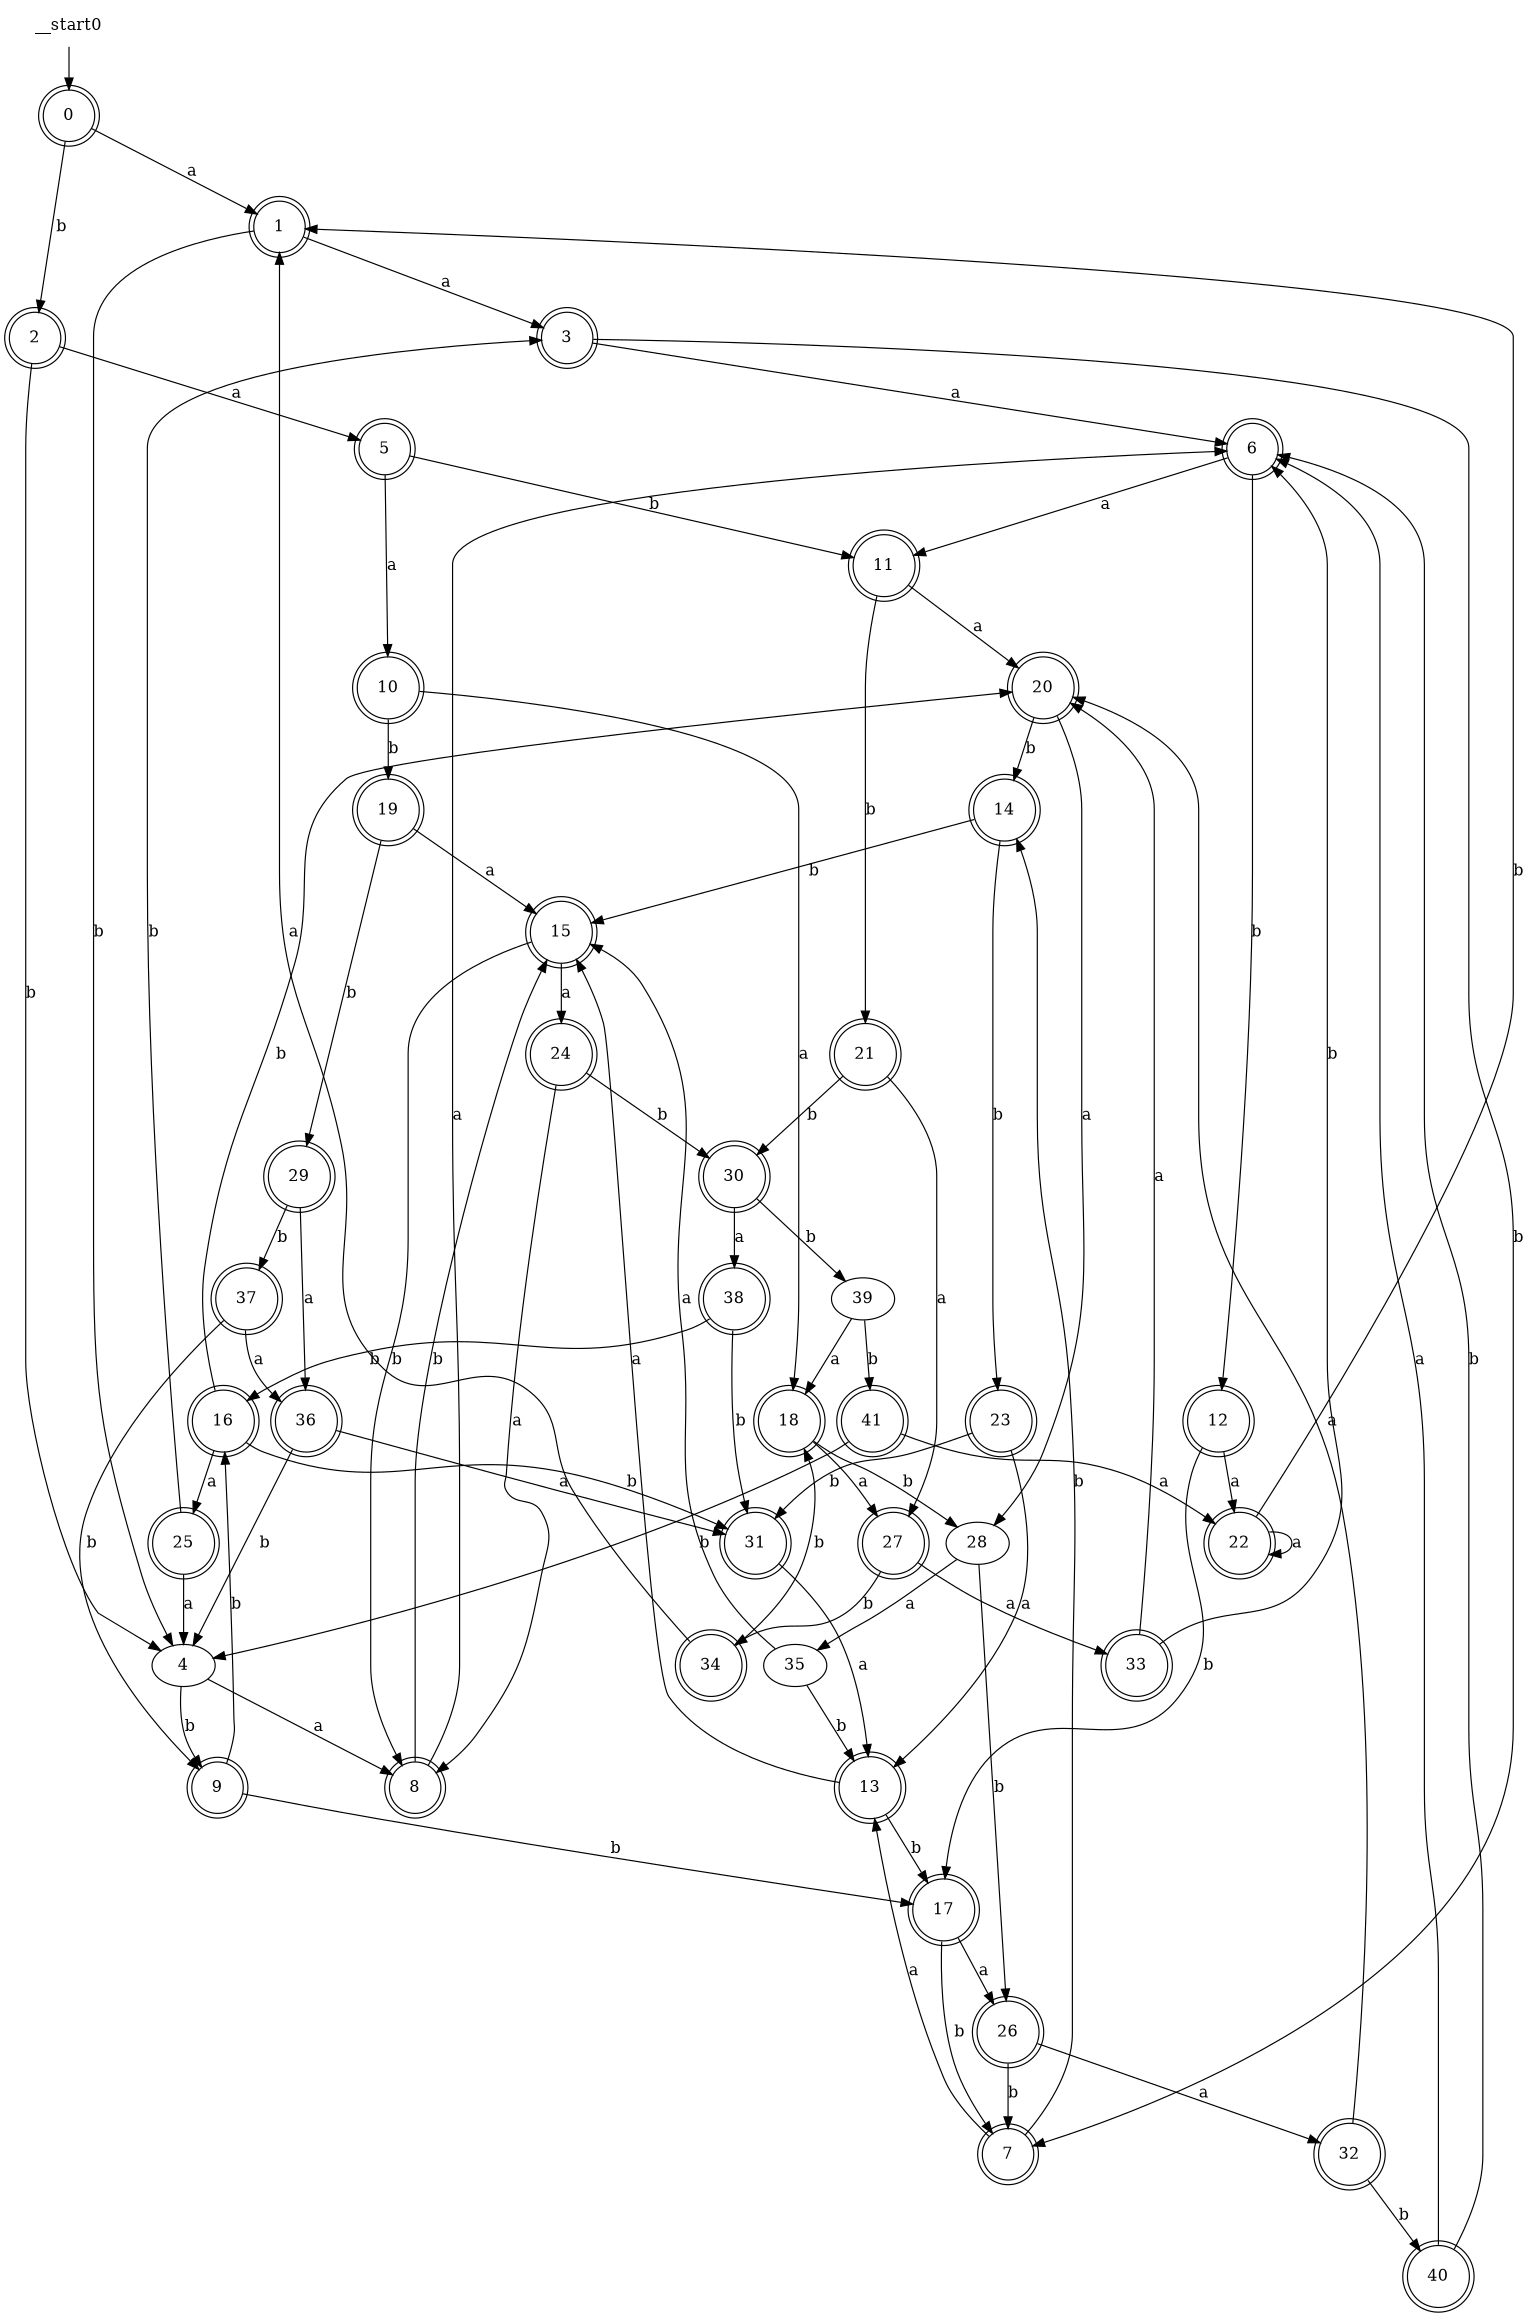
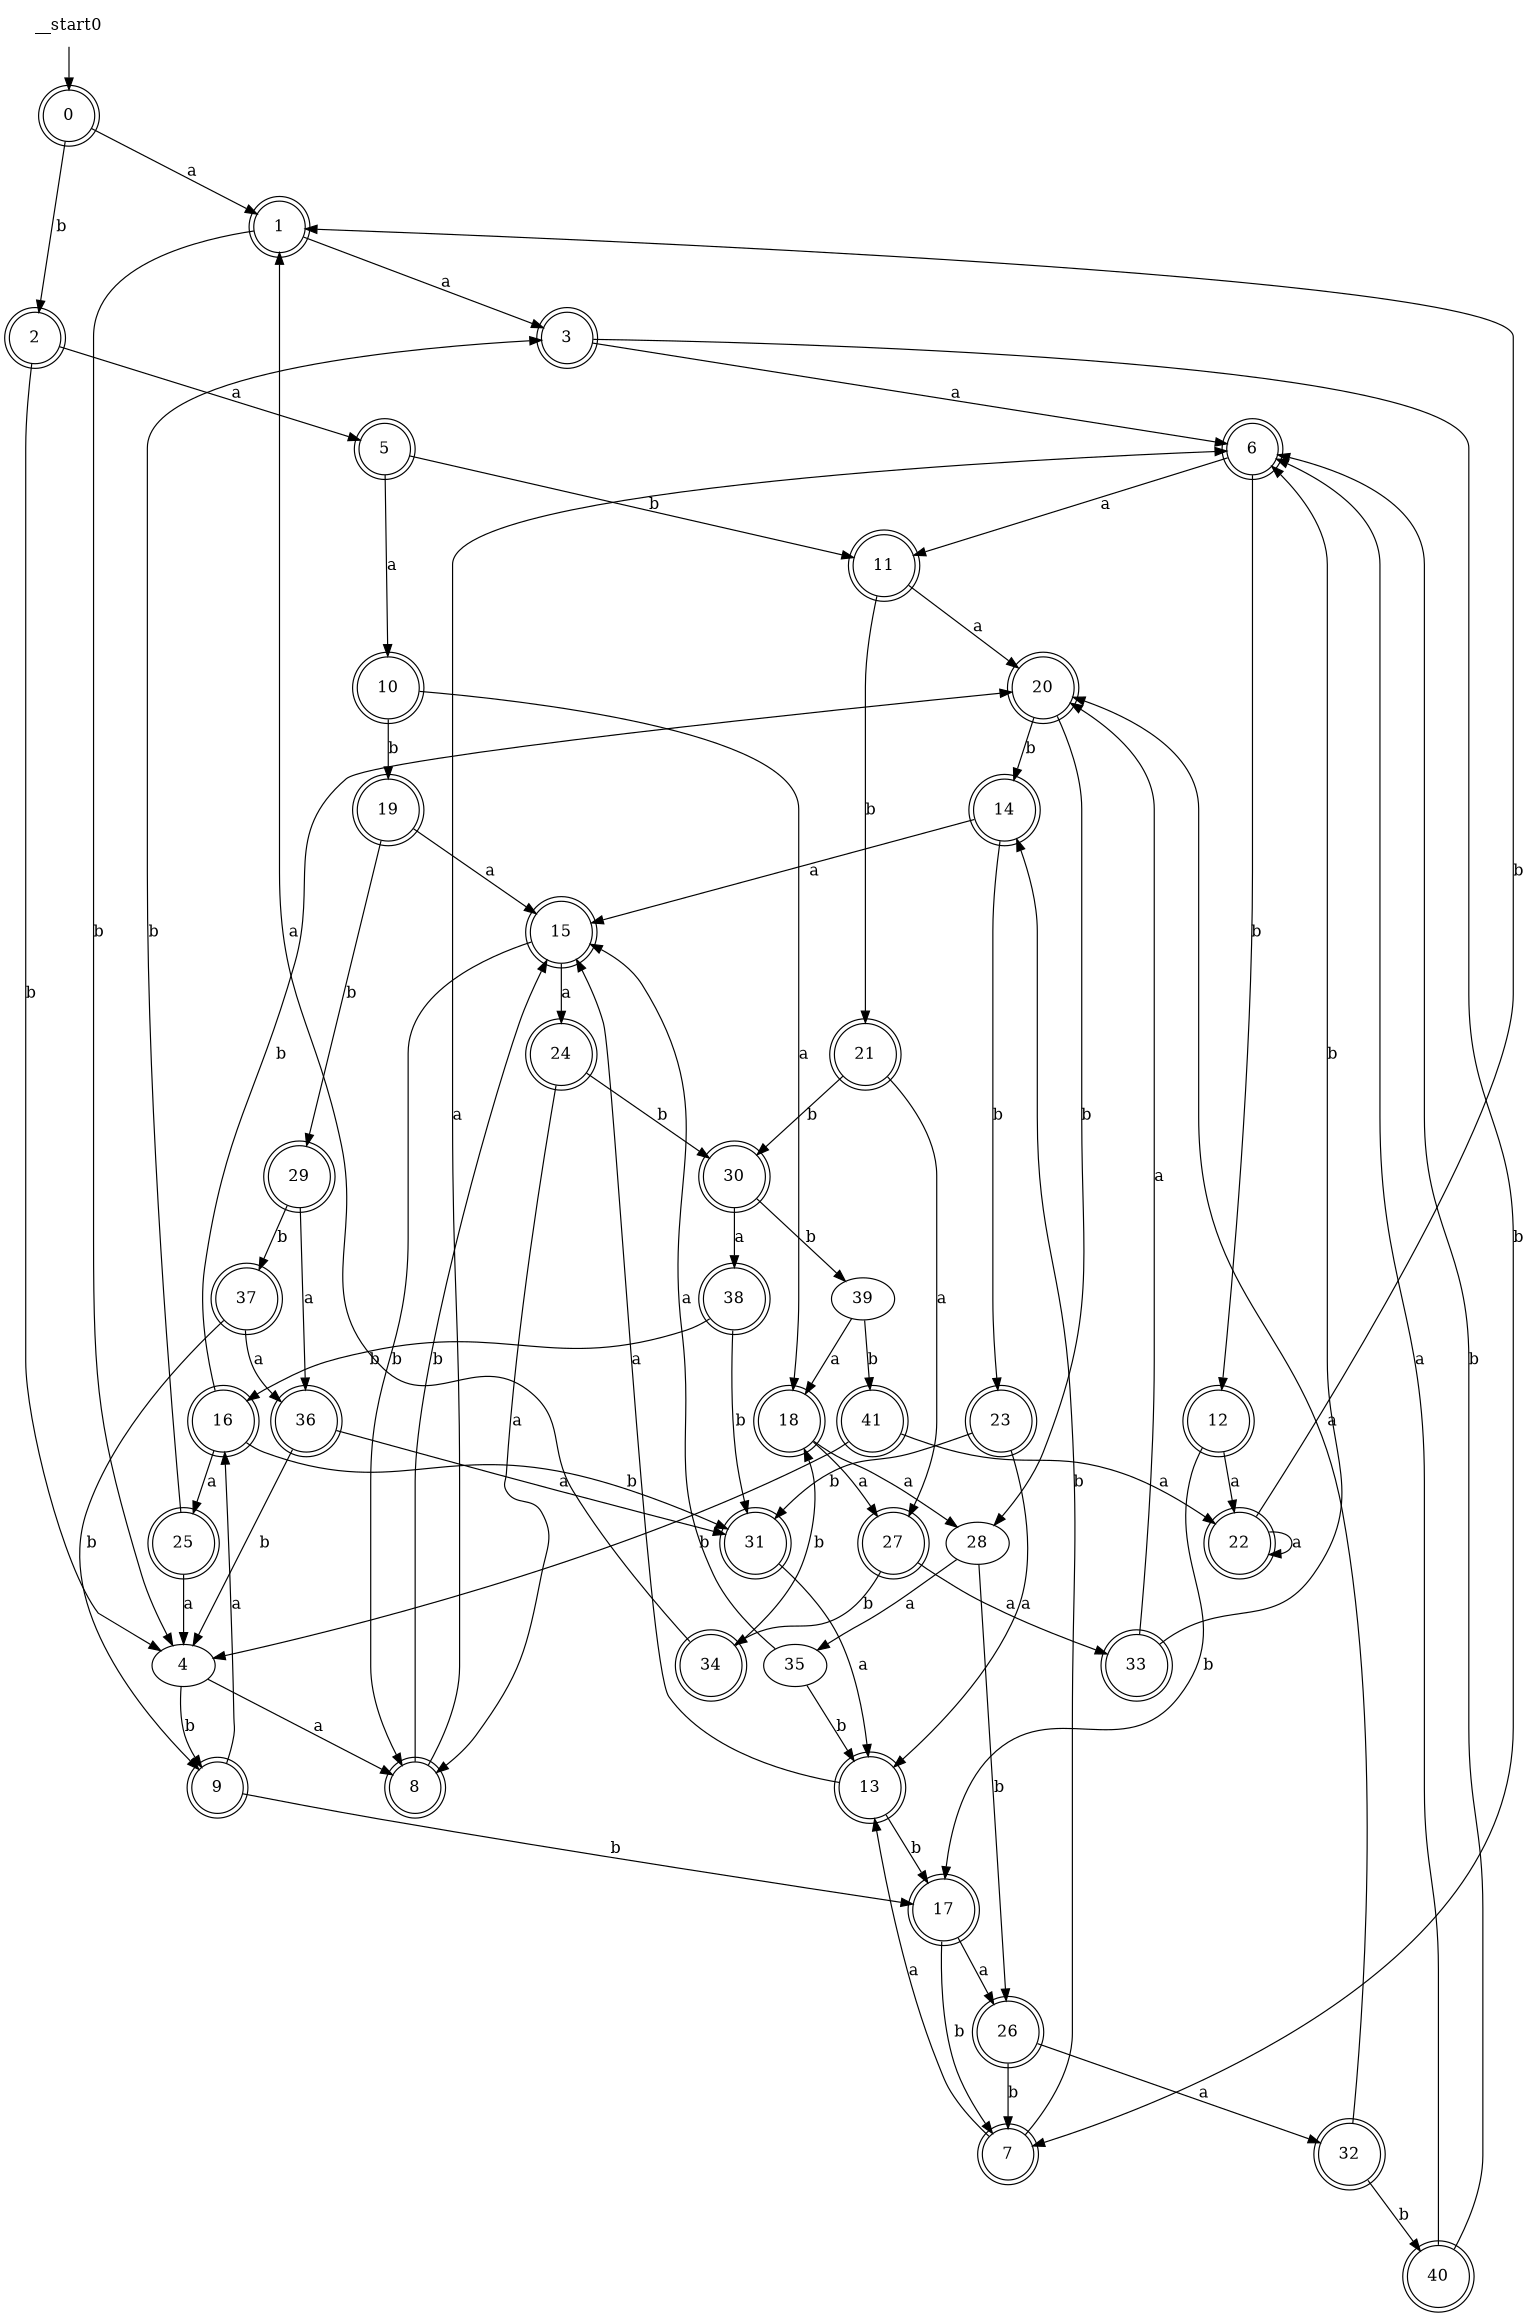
(815, 871) -> (815, 871)
(1087, 1116) -> (1087, 1116)
(909, 1482) -> (909, 1482)
(237, 1604) -> (237, 1604)
